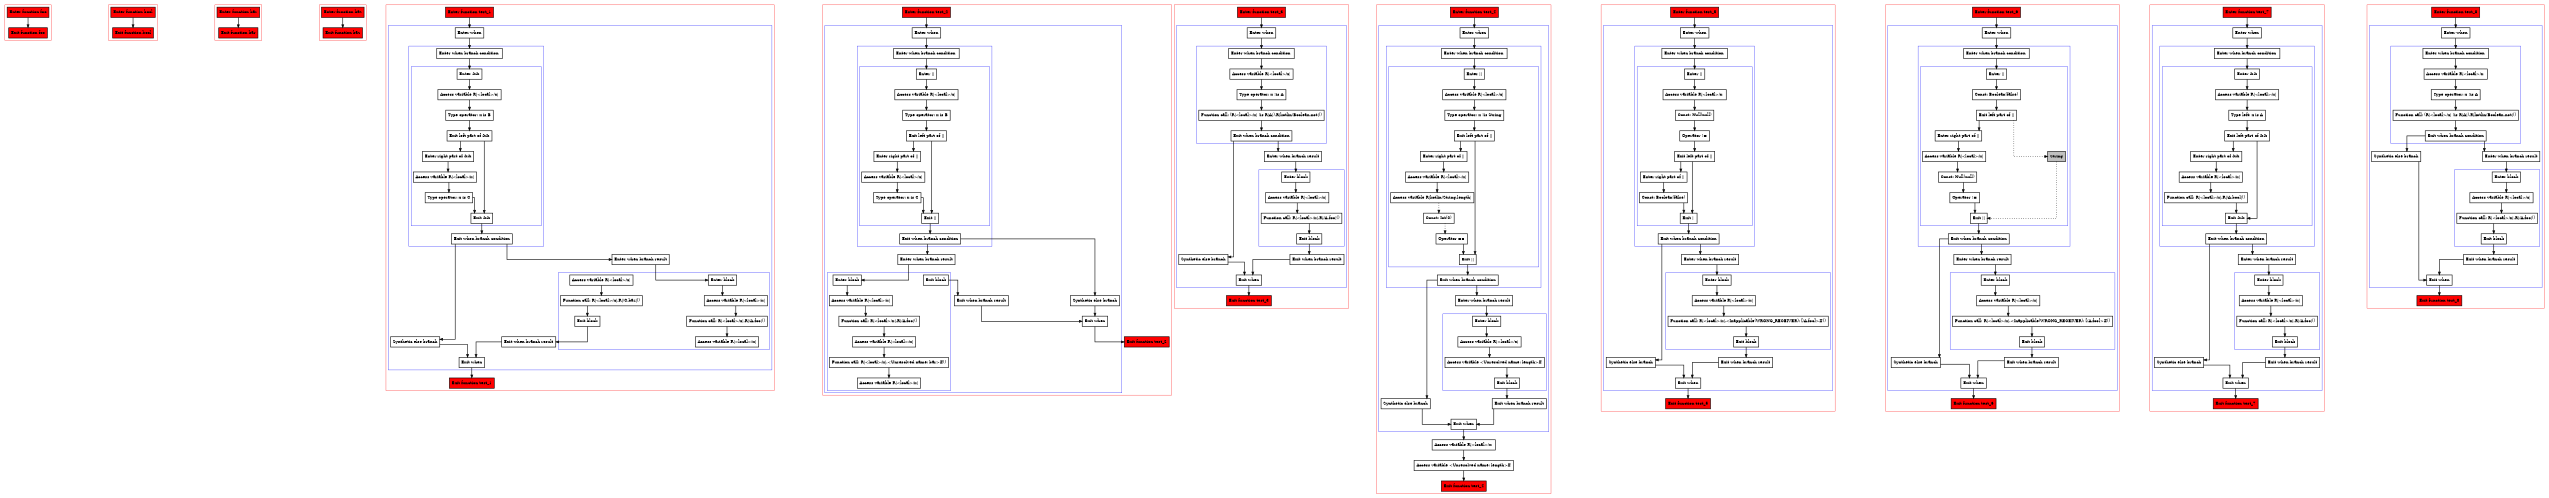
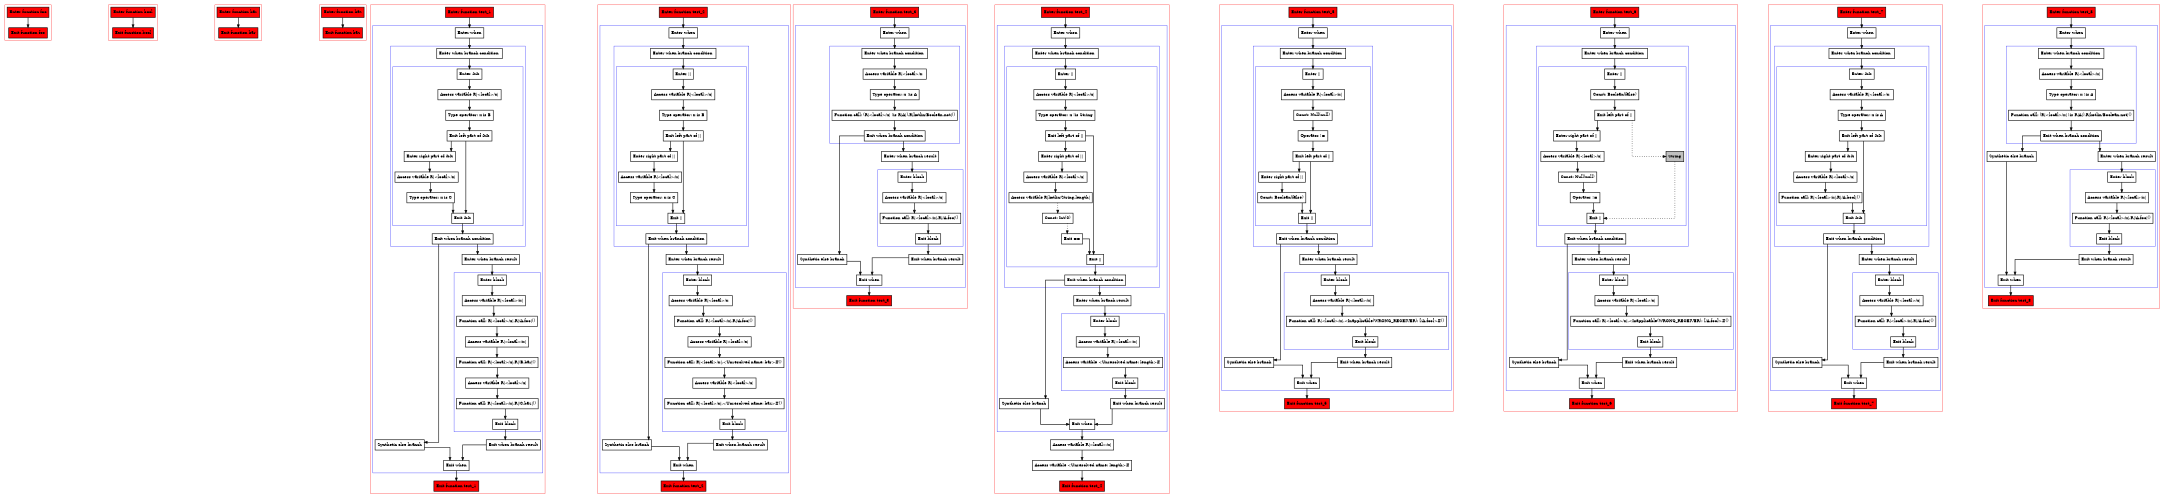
(2247, 115) -> (1862, 115)
(1452, 239) -> (1072, 239)
none -> (497, 363)
none -> (724, 404)
